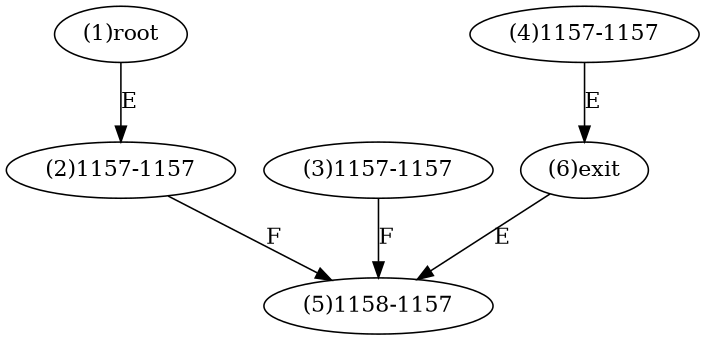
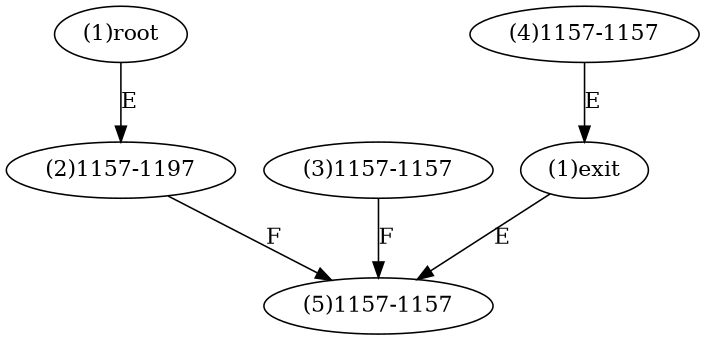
(121, 170) -> (121, 170)
(585, 170) -> (585, 170)
(378, 306) -> (378, 306)
